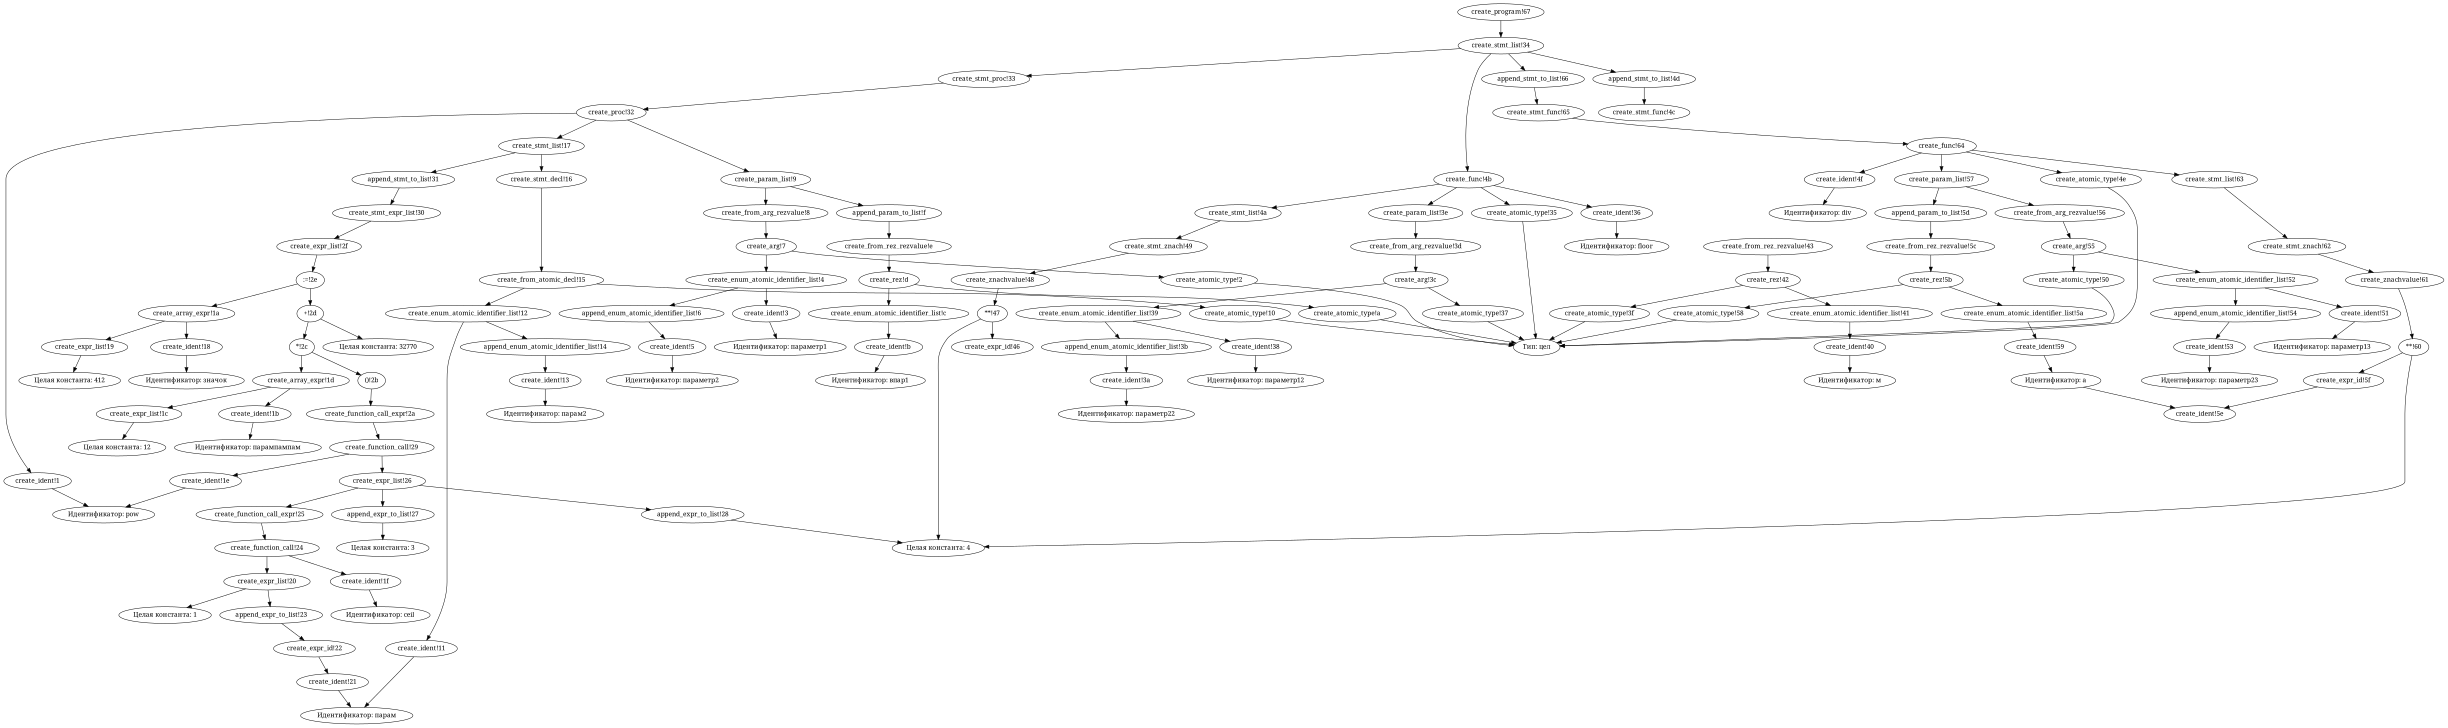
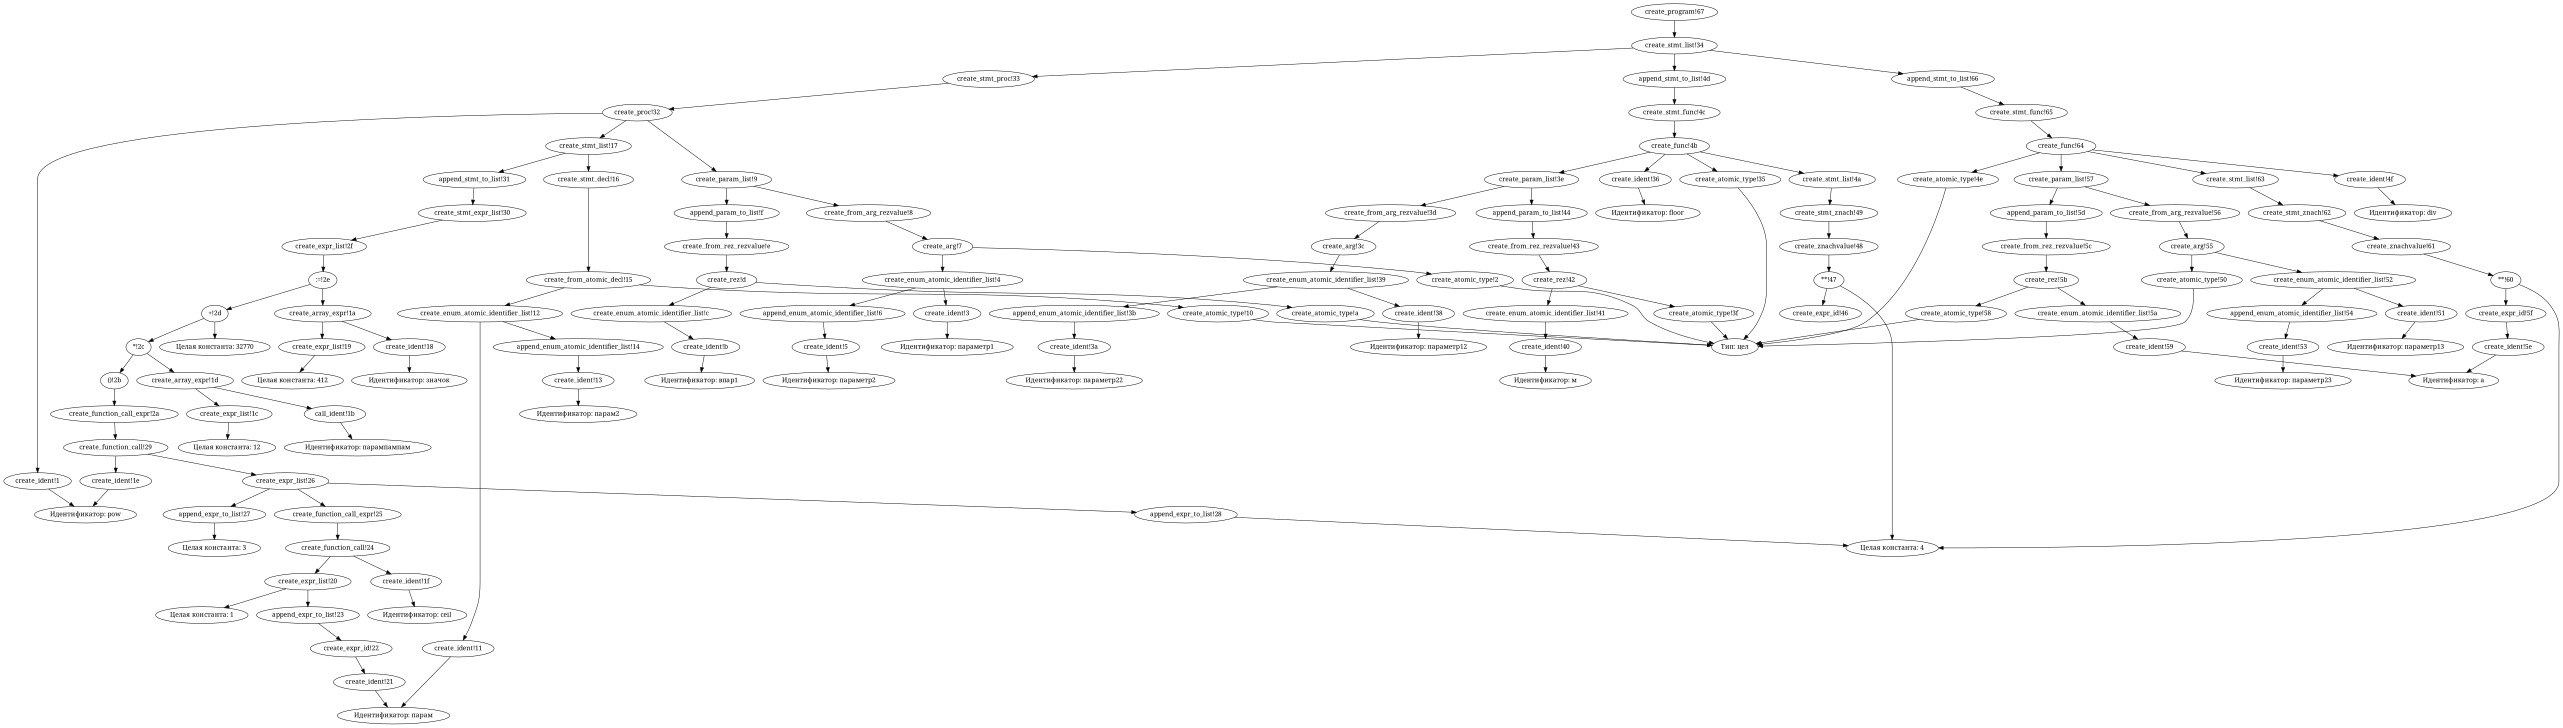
(1468, 107) -> (1674, 127)
none -> (1532, 213)
(1473, 314) -> none
(2127, 397) -> (2483, 363)
(255, 414) -> (335, 414)
